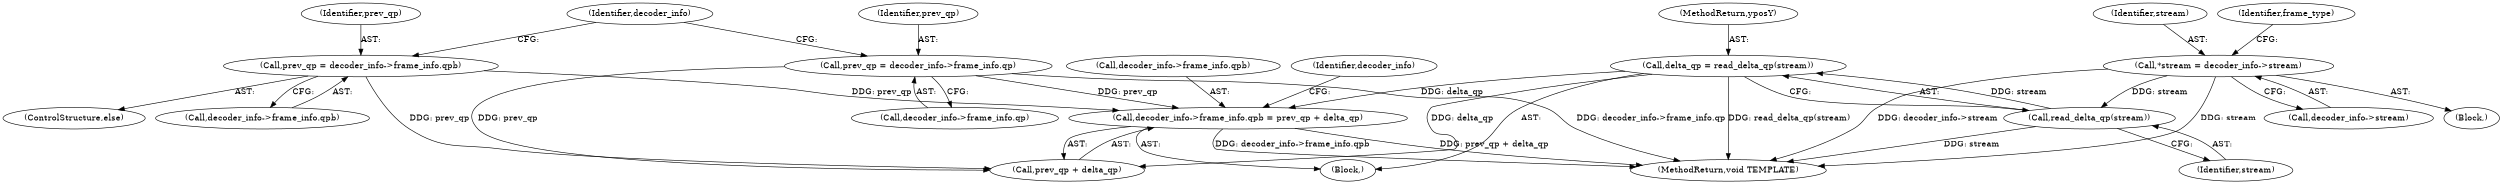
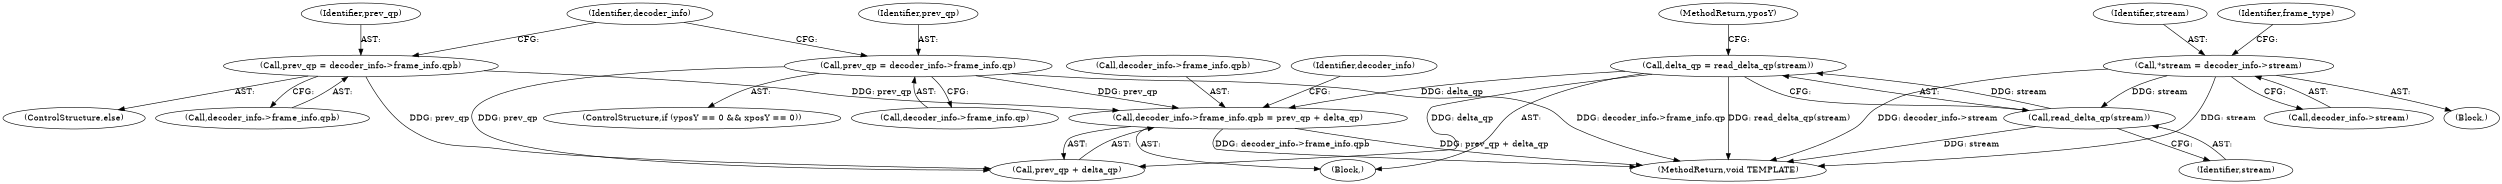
(1741, 40) -> (1741, 40)
none -> (692, 118)
